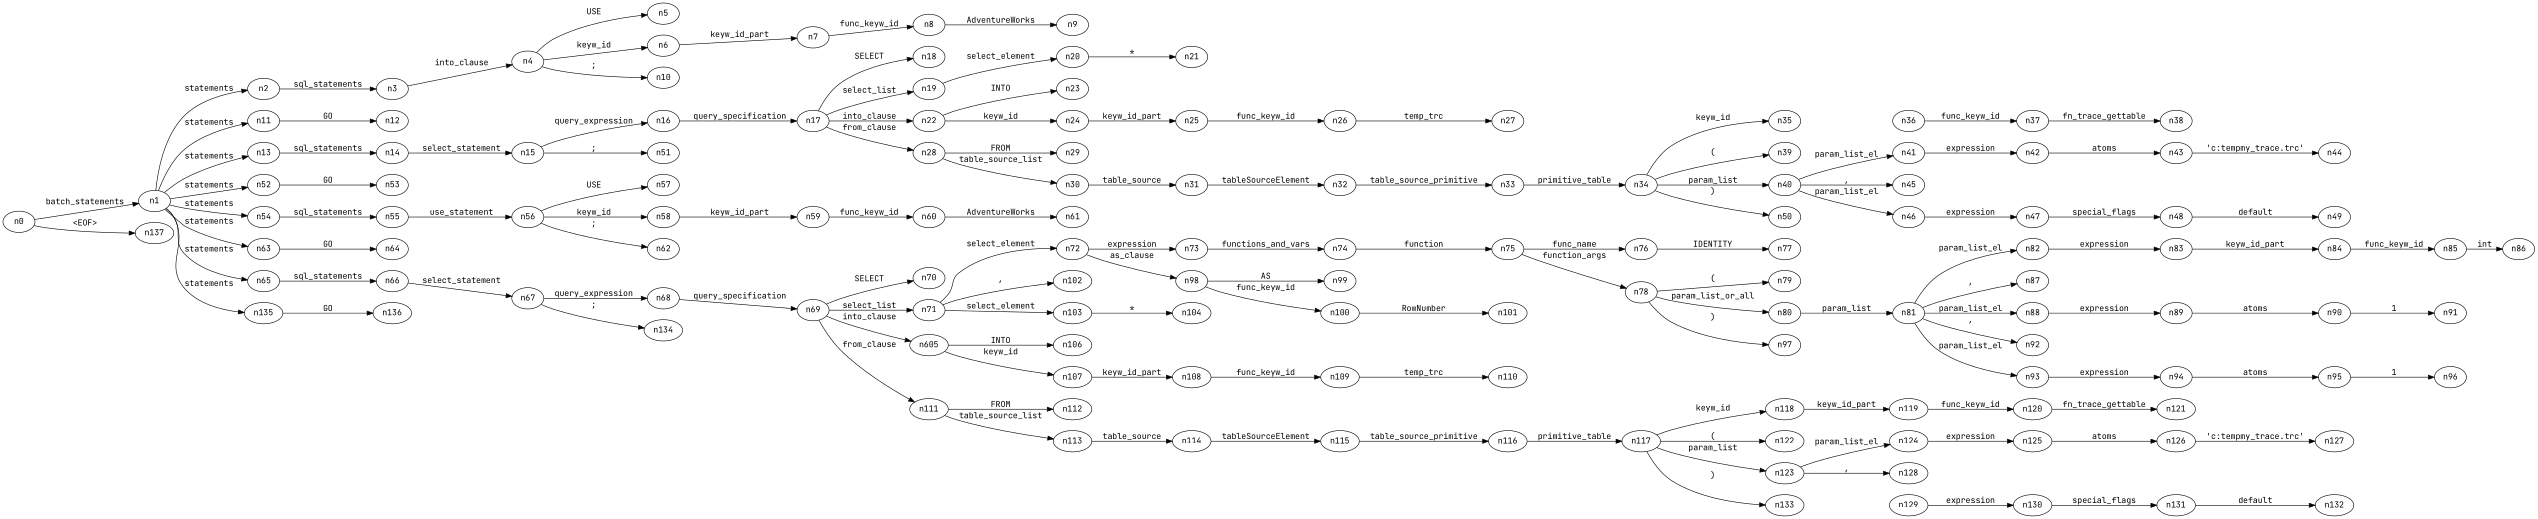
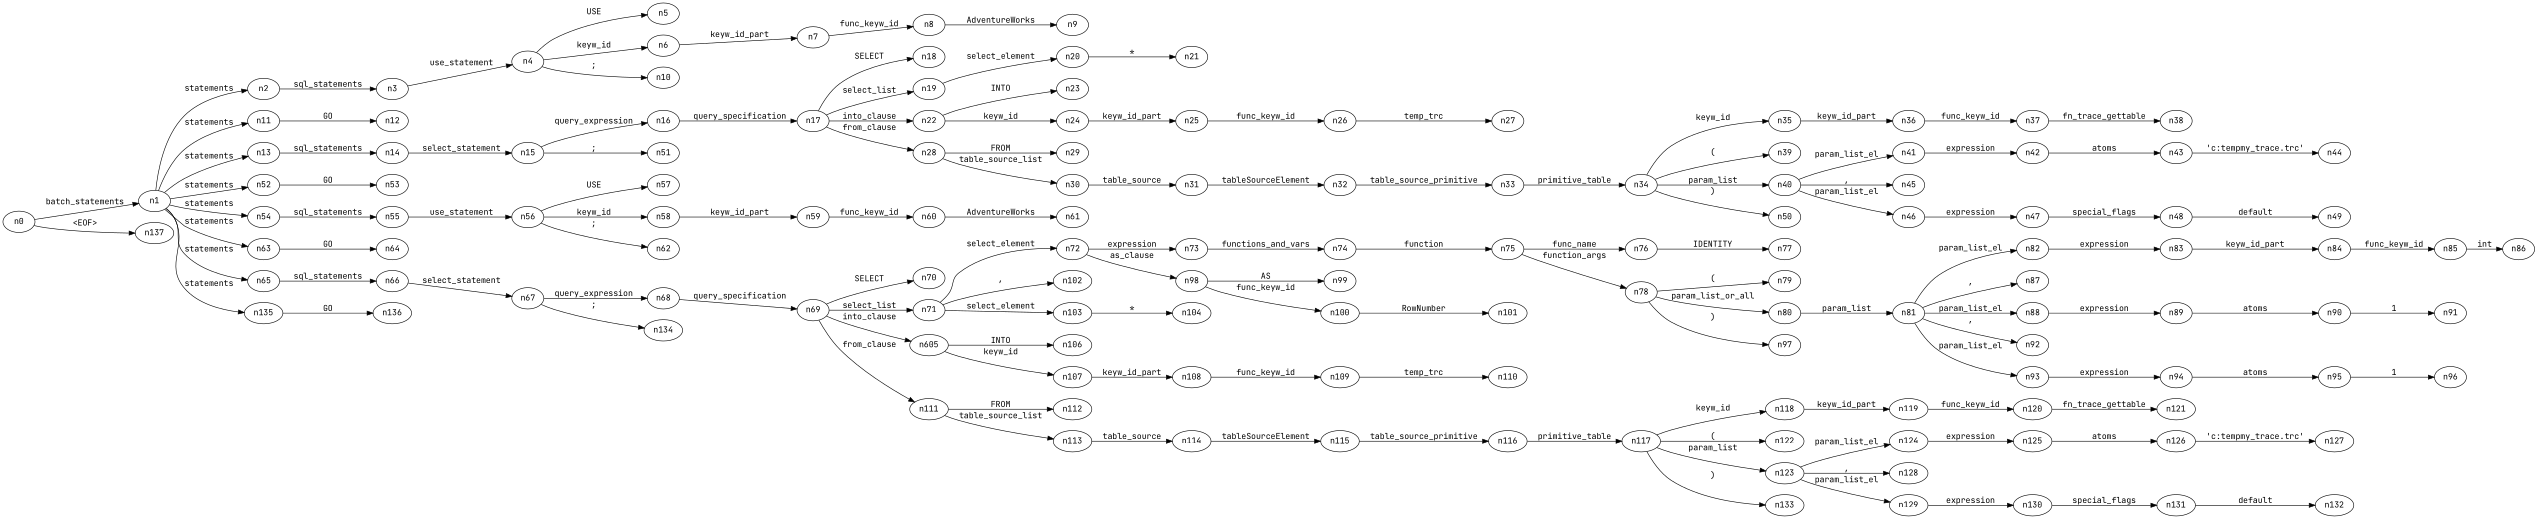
(462, 63) -> (462, 63)
none -> (1844, 121)
none -> (1842, 492)
